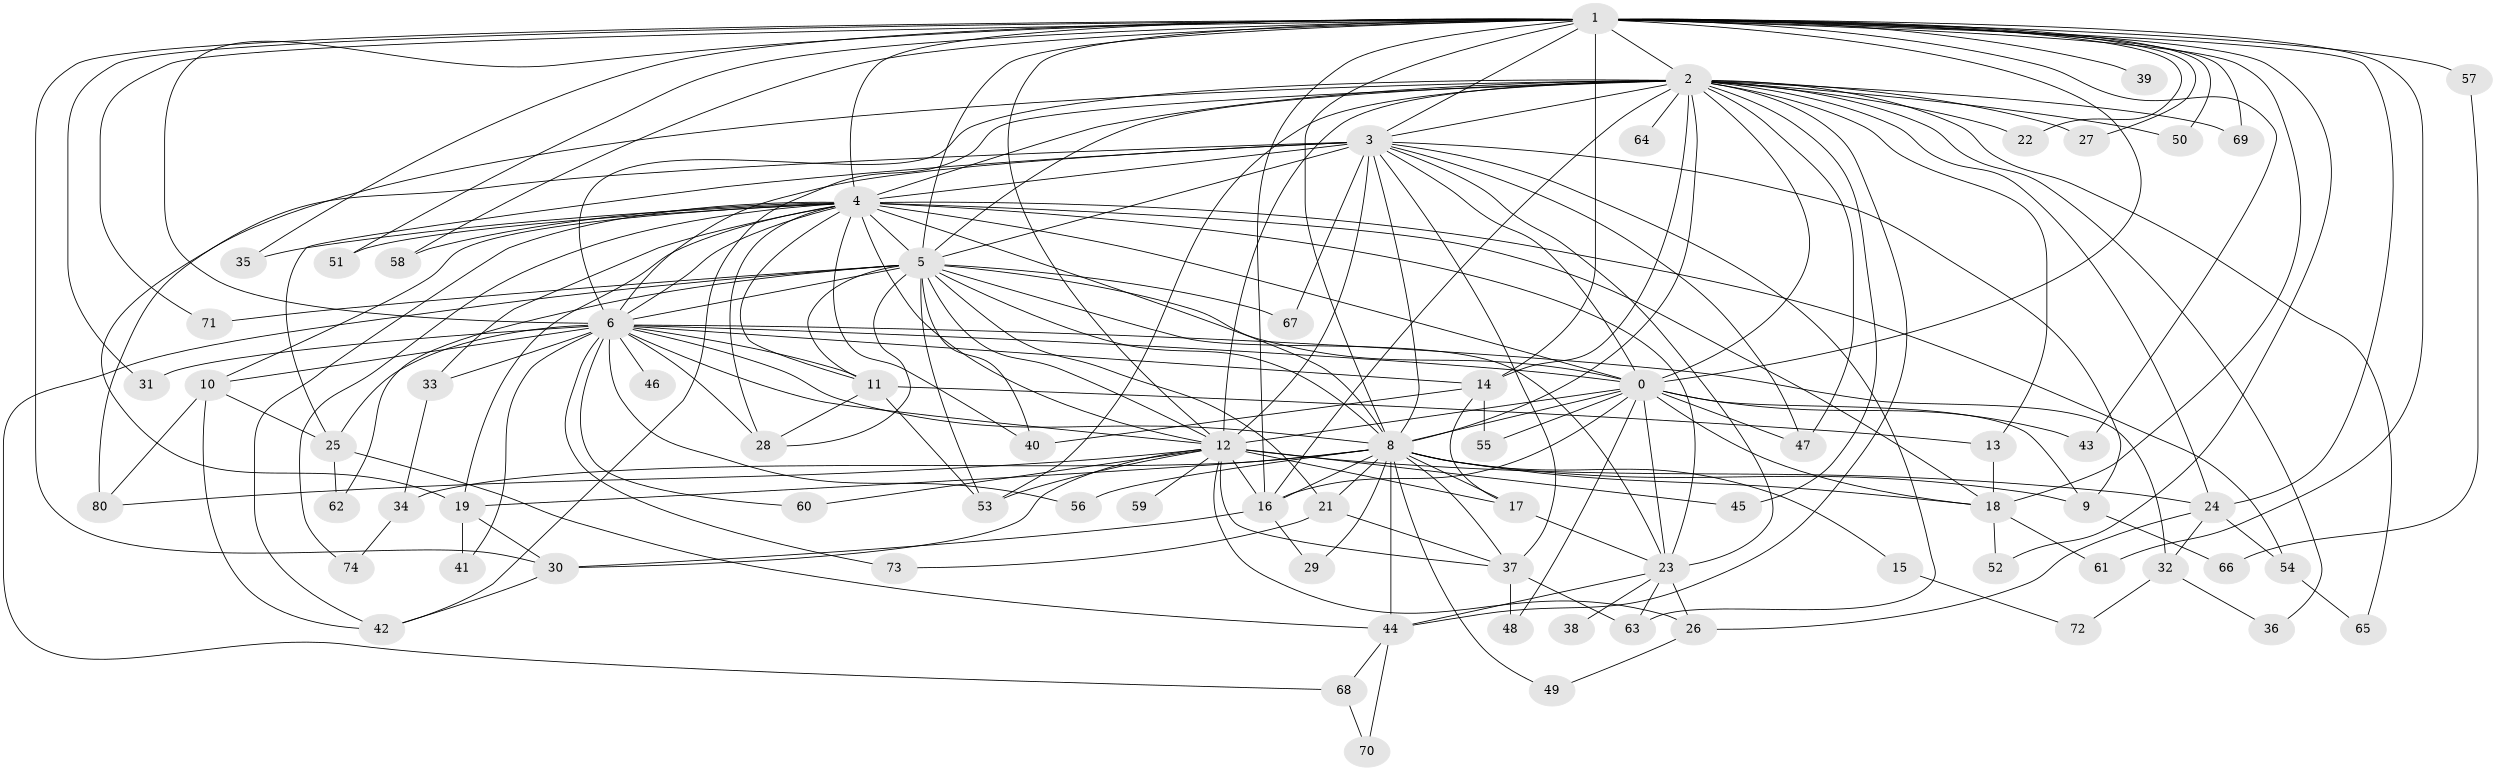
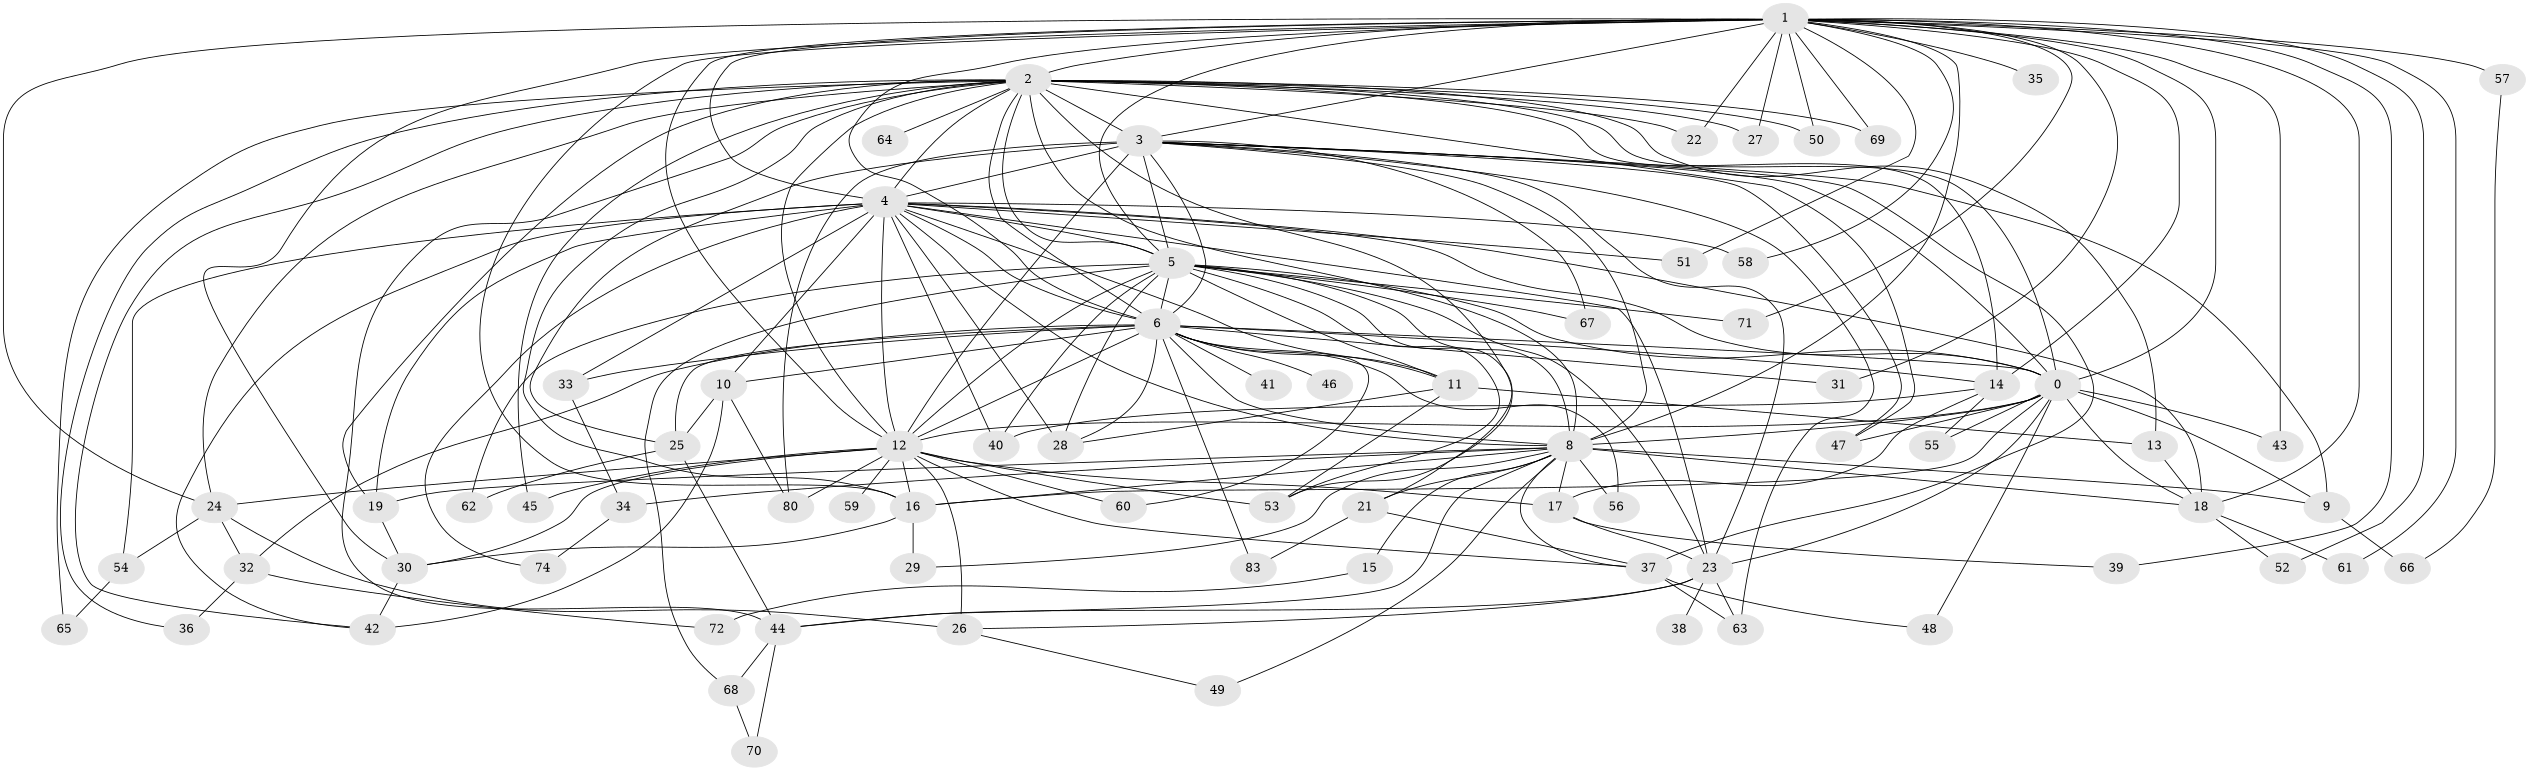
(548, 220) -> none
(462, 538) -> none
none -> (1832, 552)
(894, 569) -> (1253, 569)
